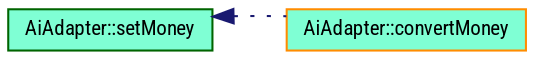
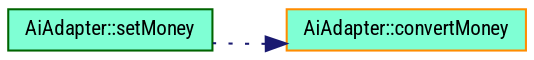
(260, 16) -> (239, 44)
